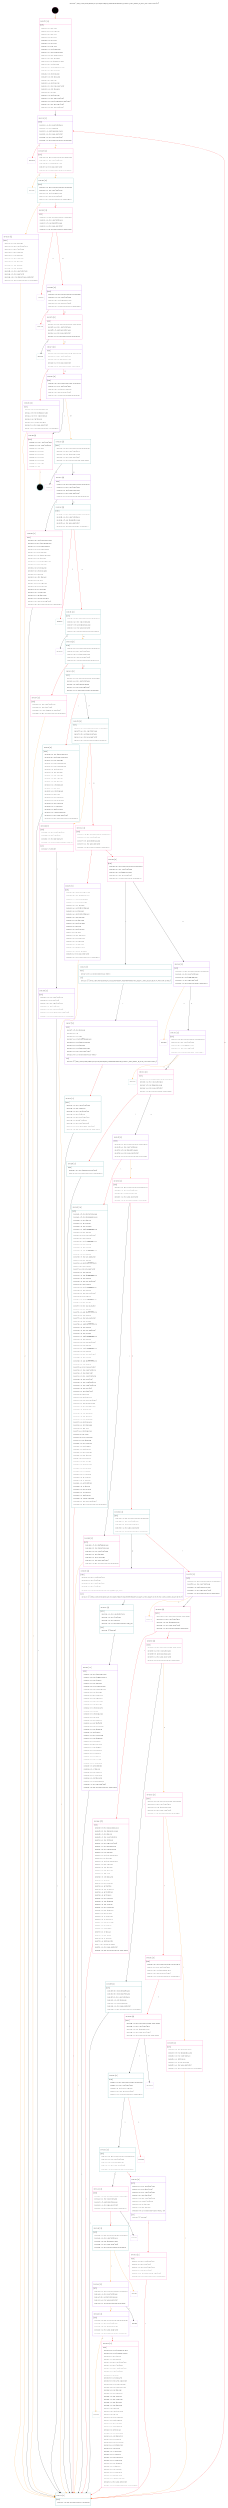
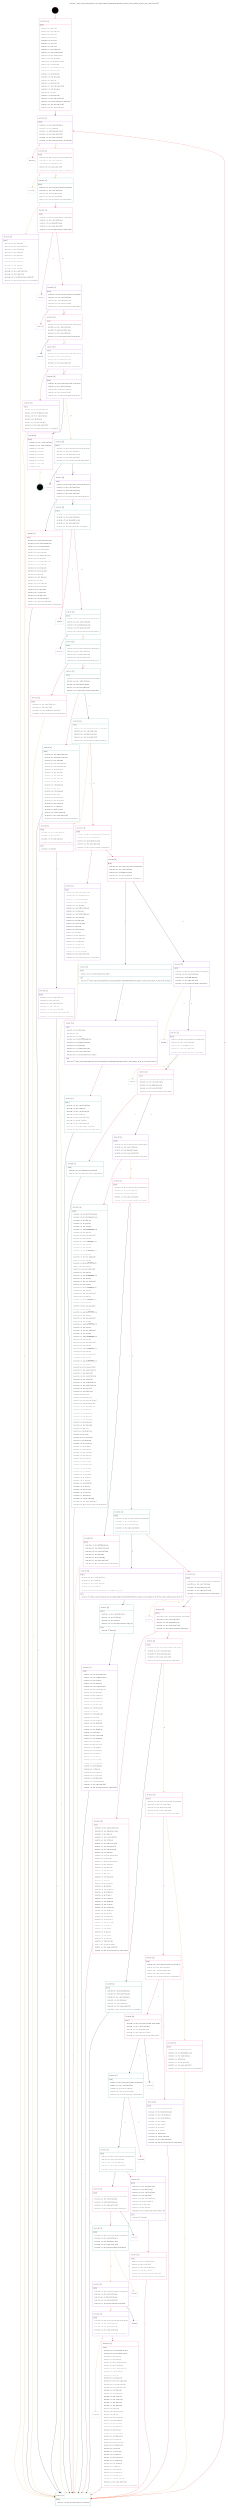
none -> (165, 2123)
